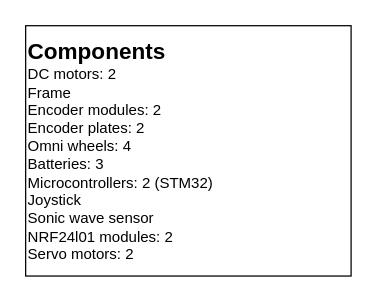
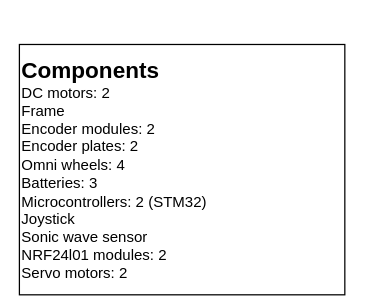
(188, 151) -> (182, 169)
